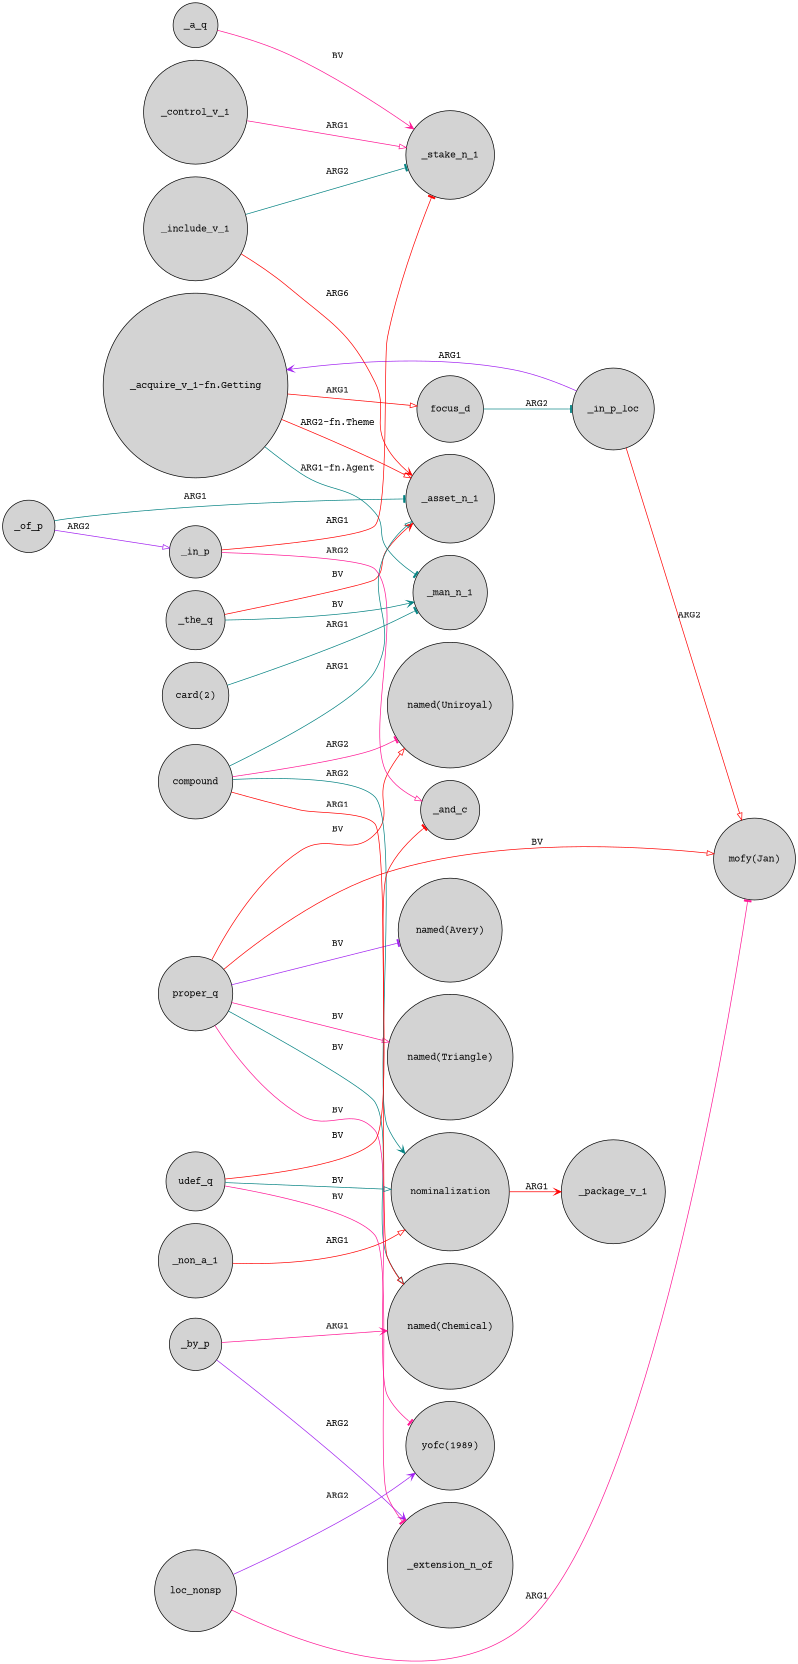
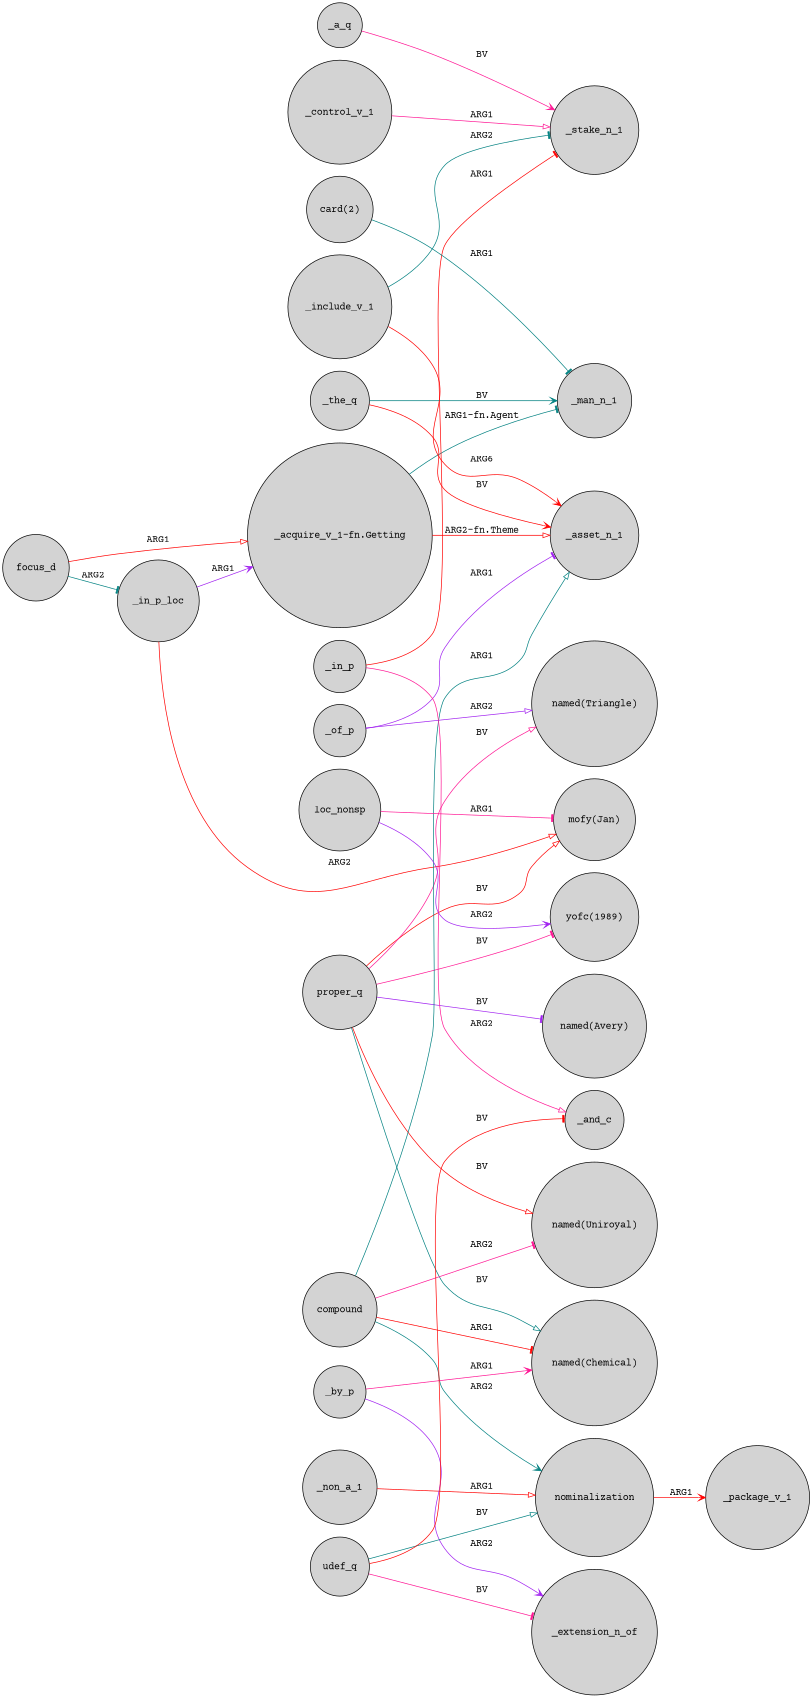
(349, 400) -> (154, 550)
(228, 505) -> (449, 642)
(109, 539) -> (445, 720)
(380, 857) -> (453, 1333)
